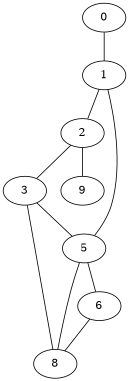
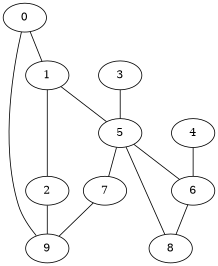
none -> (193, 133)
none -> (9, 136)
(54, 162) -> none
none -> (105, 191)
(40, 277) -> none
